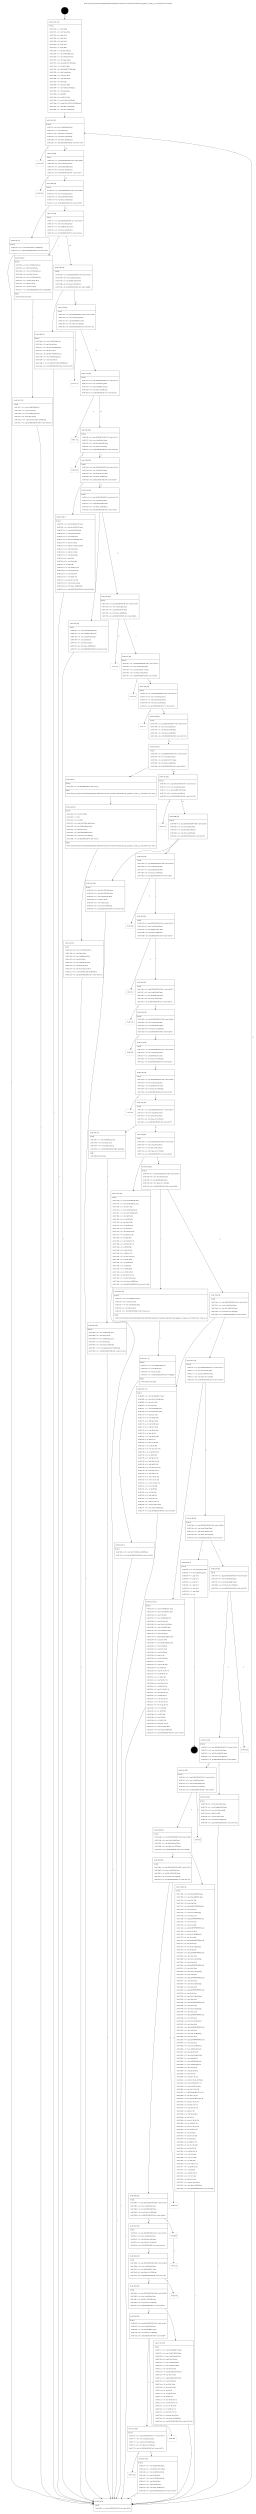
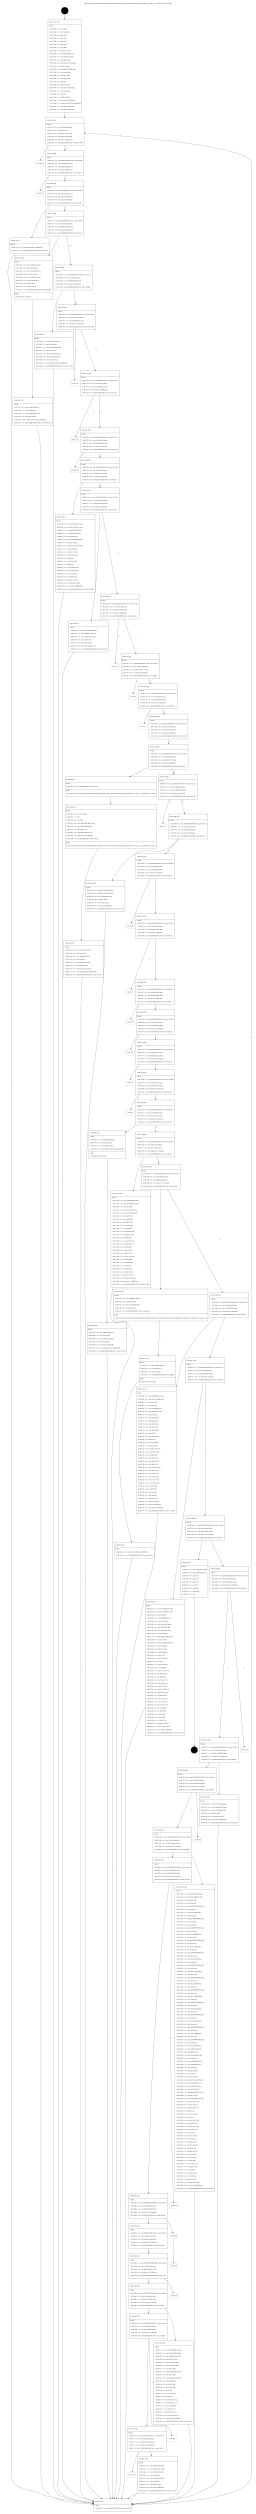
none -> (130, 1082)
